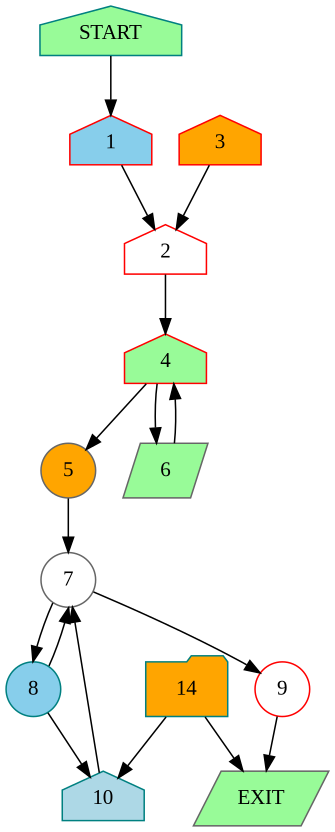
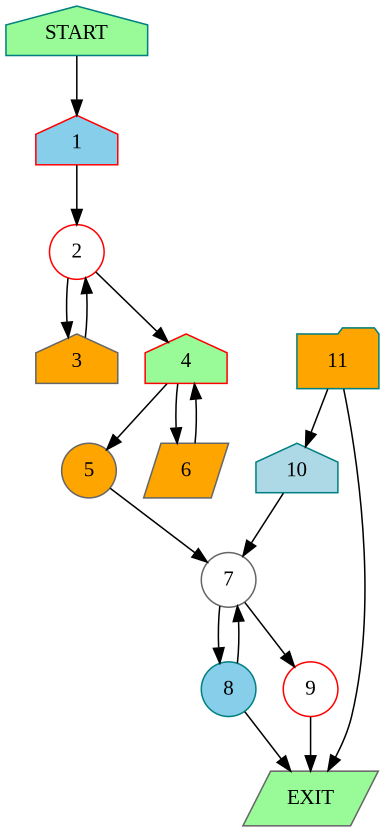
(220, 143) -> (77, 361)
(165, 252) -> (77, 252)
none -> (67, 300)
(165, 471) -> (186, 471)
(187, 689) -> (338, 361)
(65, 738) -> (263, 735)
